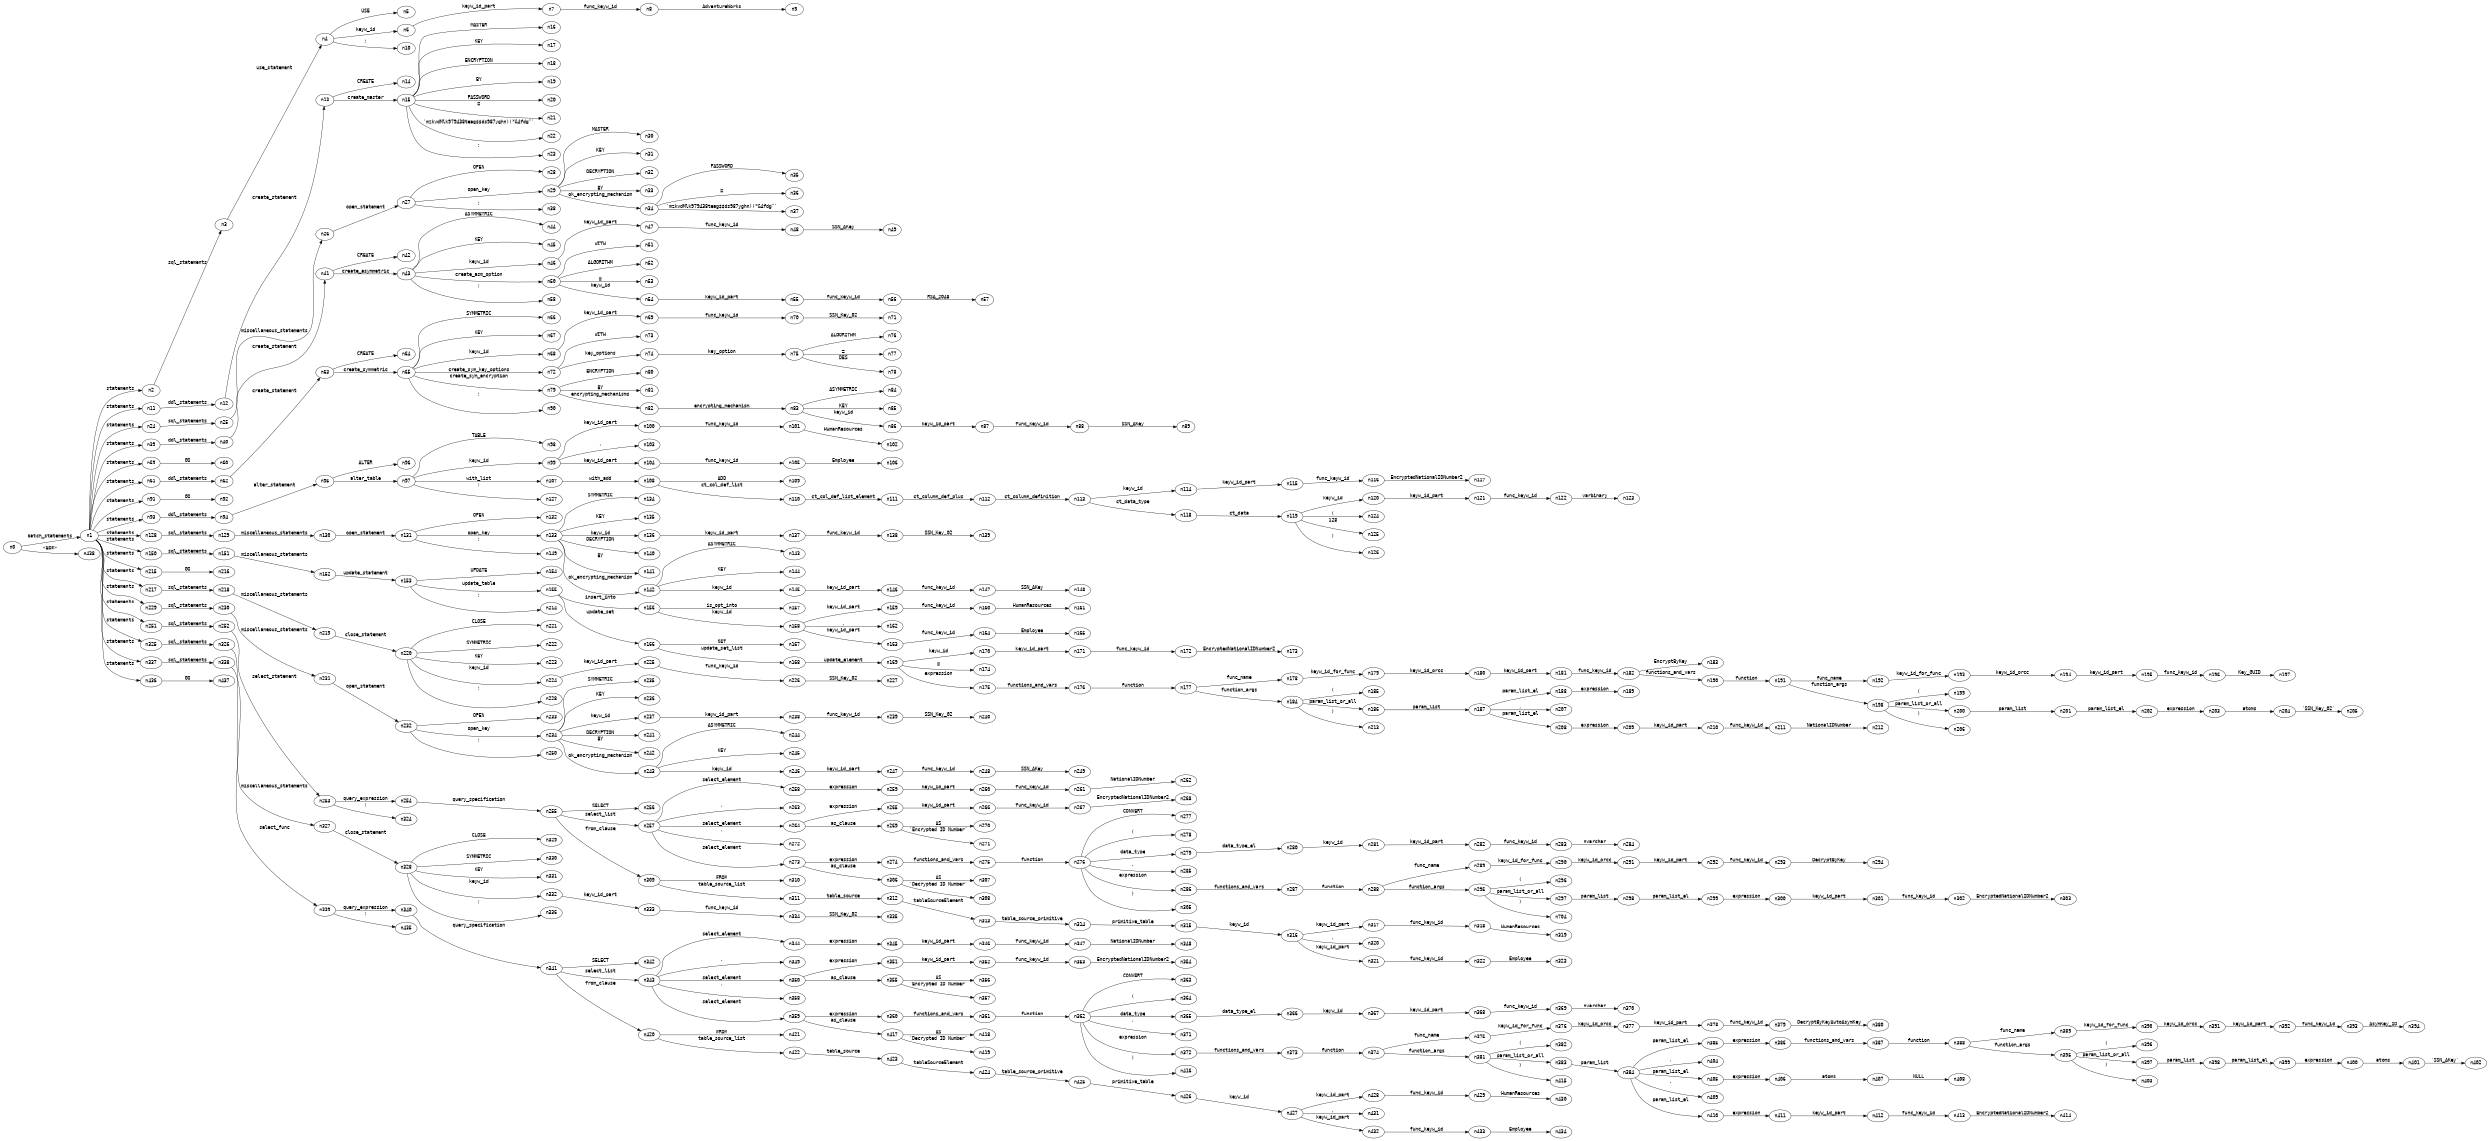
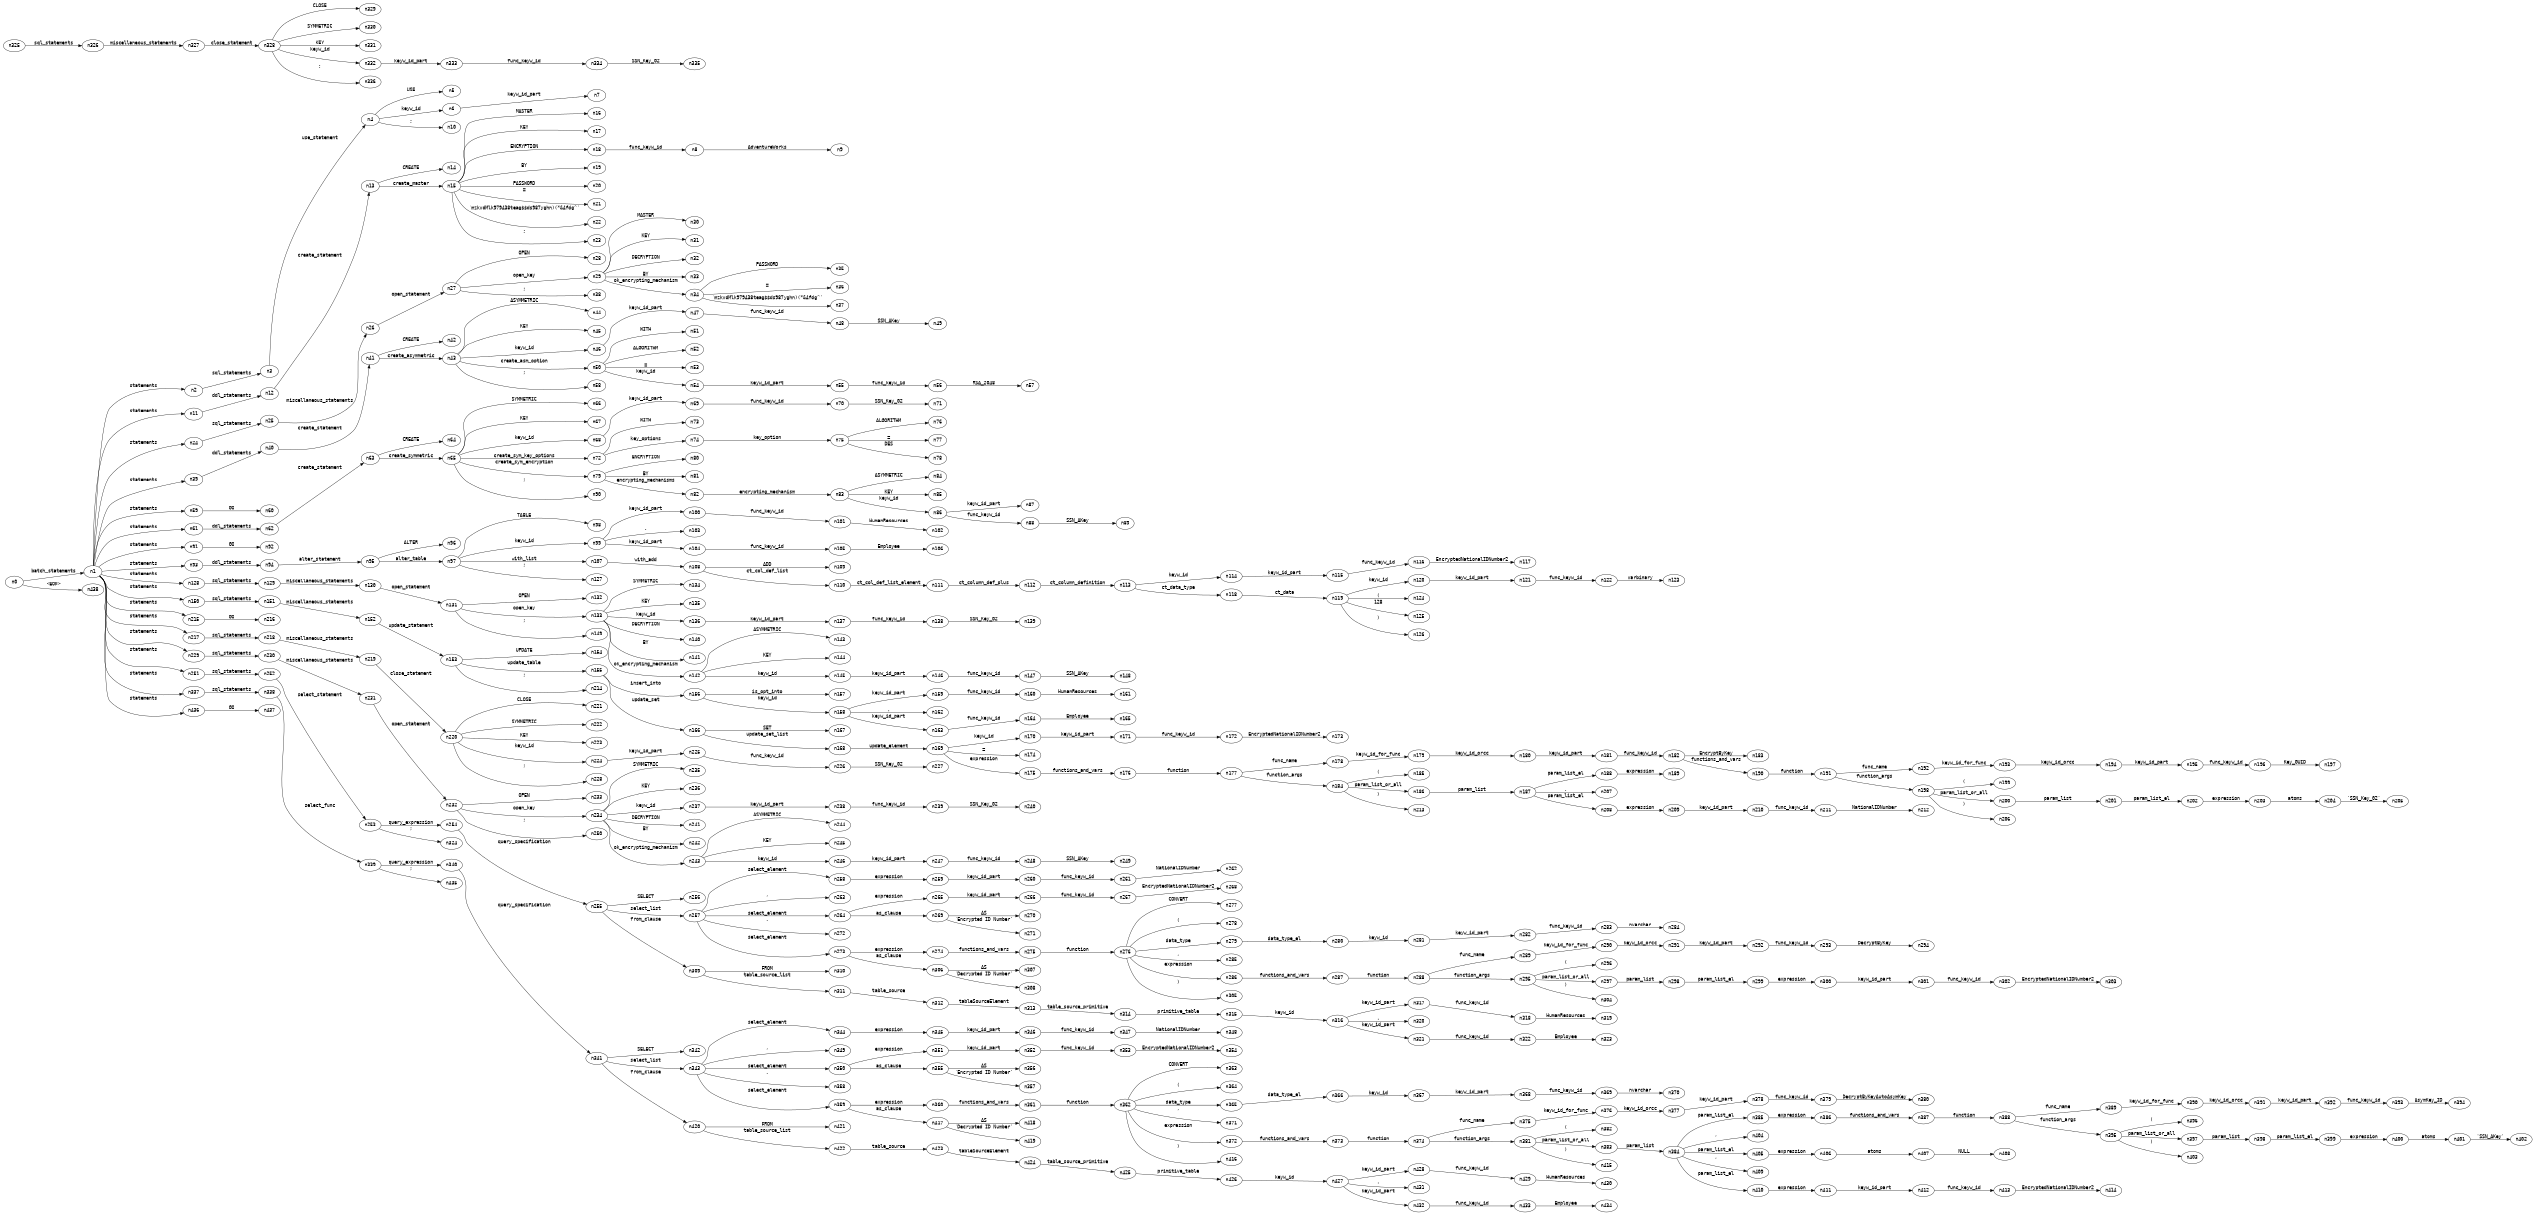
(599, 9) -> (644, 150)
(1030, 427) -> (981, 521)
(105, 620) -> none
(1561, 917) -> (1606, 1000)
